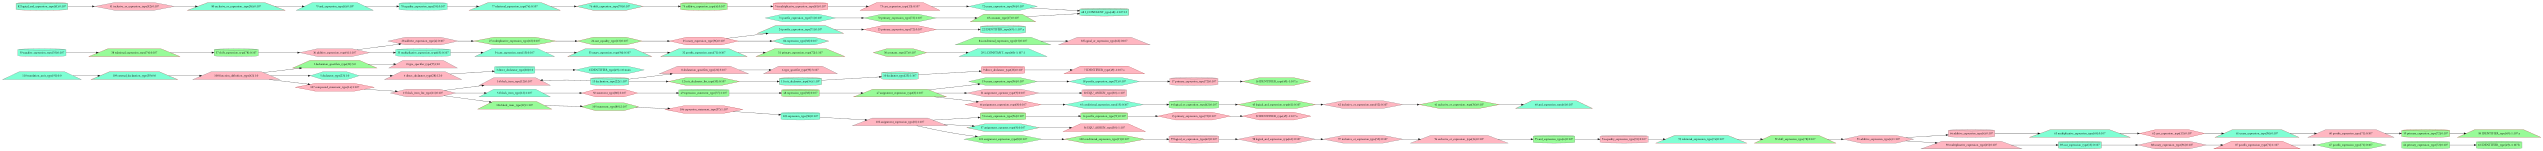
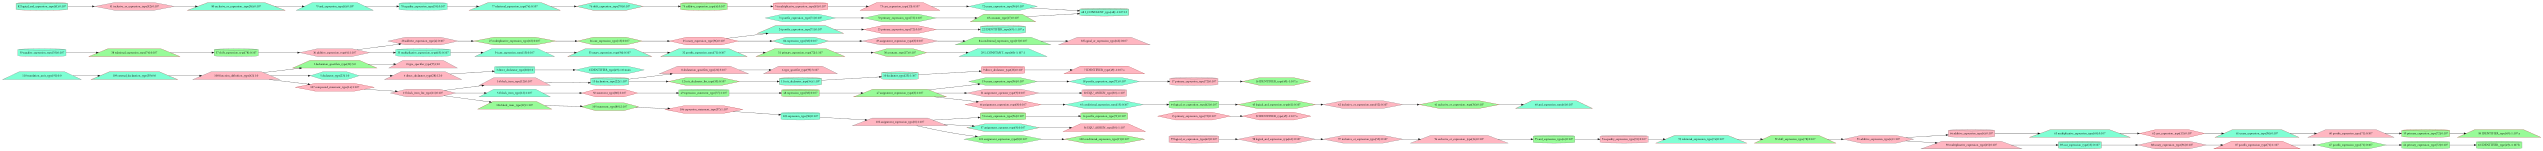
(610, 41) -> (610, 41)
none -> (900, 41)
none -> (853, 53)
(567, 80) -> (567, 83)
(1142, 116) -> none
(1156, 139) -> none
none -> (2393, 145)
